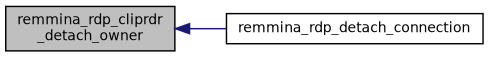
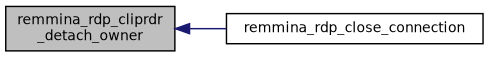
(355, 29) -> (355, 29)
